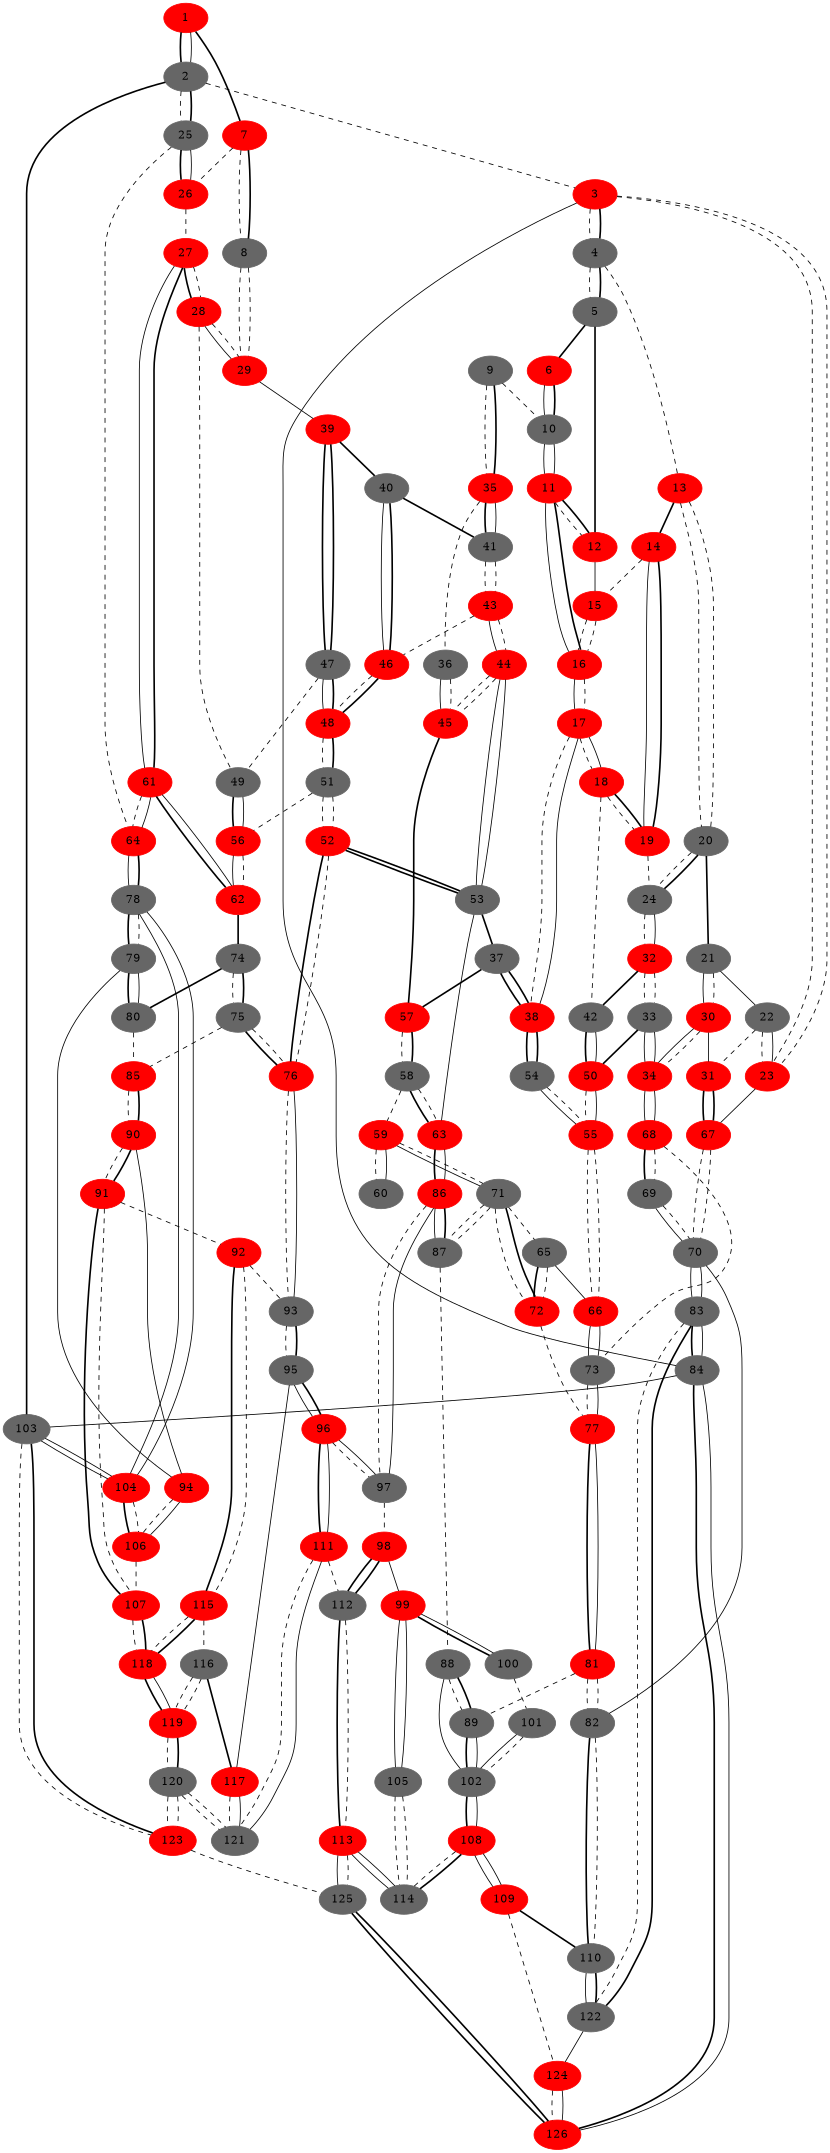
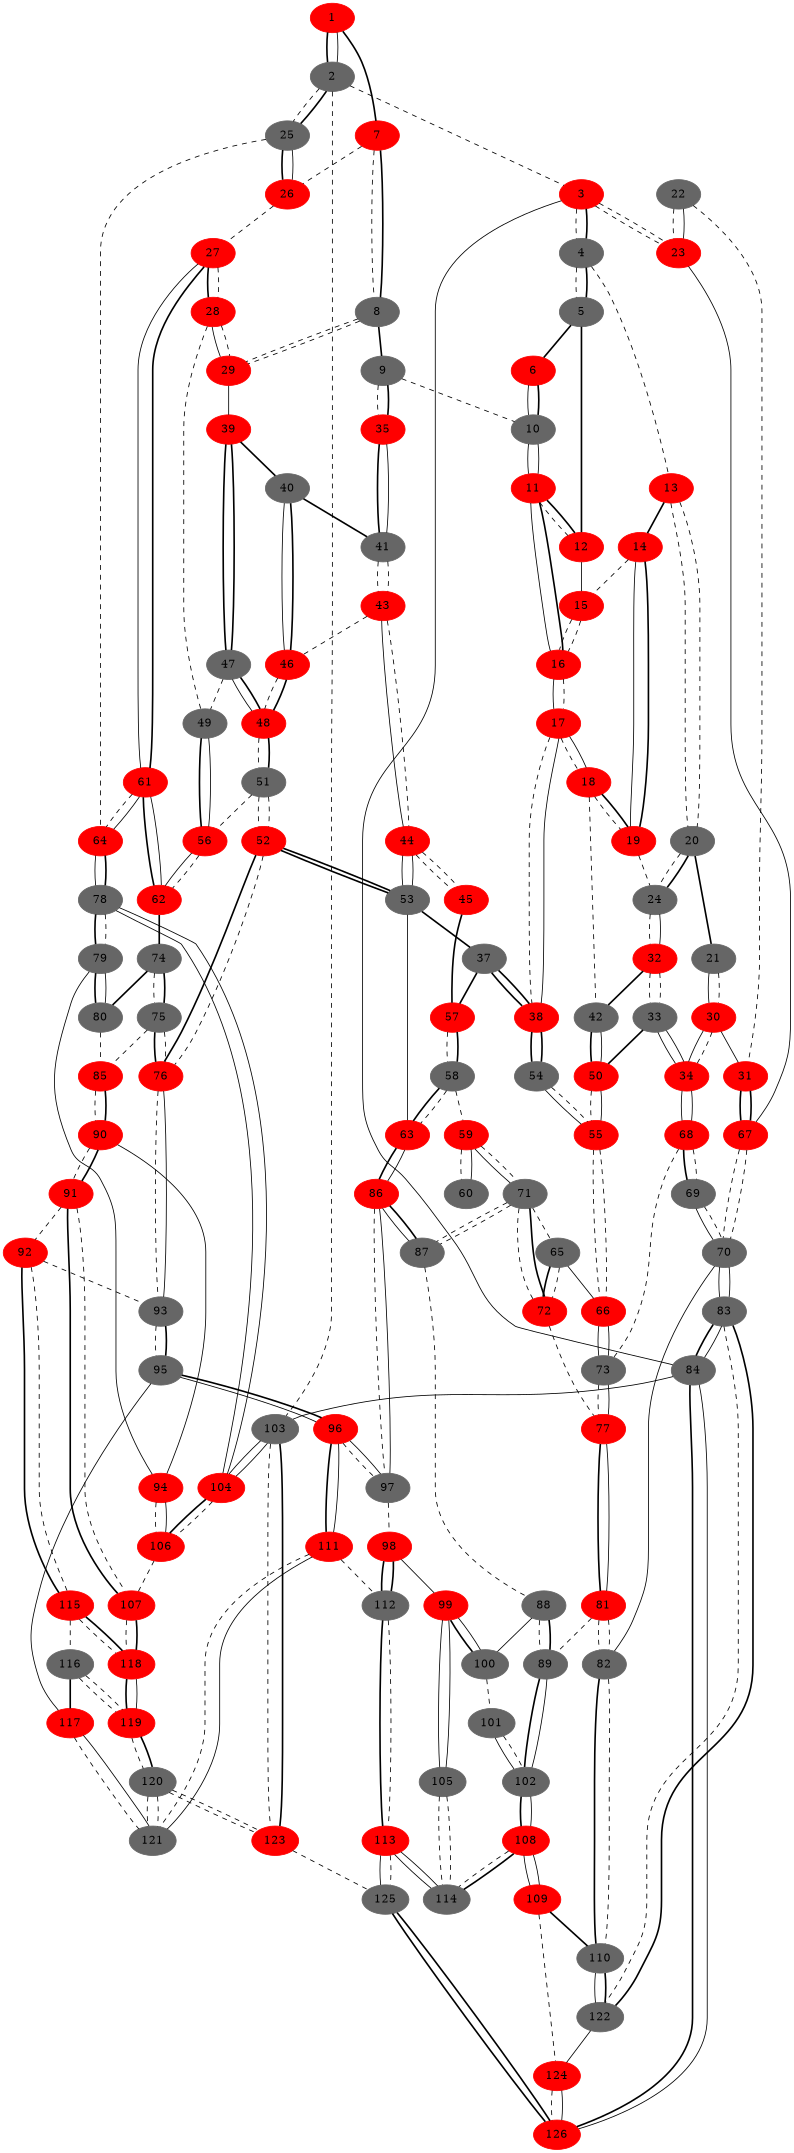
none -> (380, 341)
(446, 665) -> none
(27, 709) -> (332, 759)
(738, 988) -> none
(440, 1726) -> (515, 1635)
